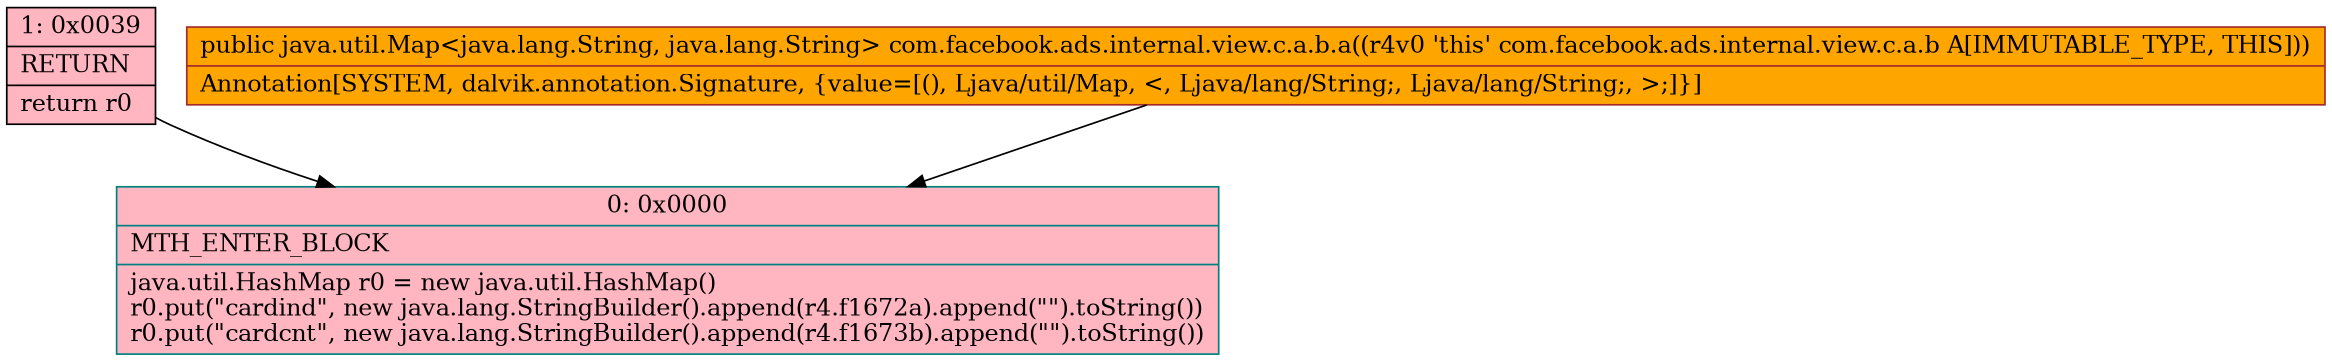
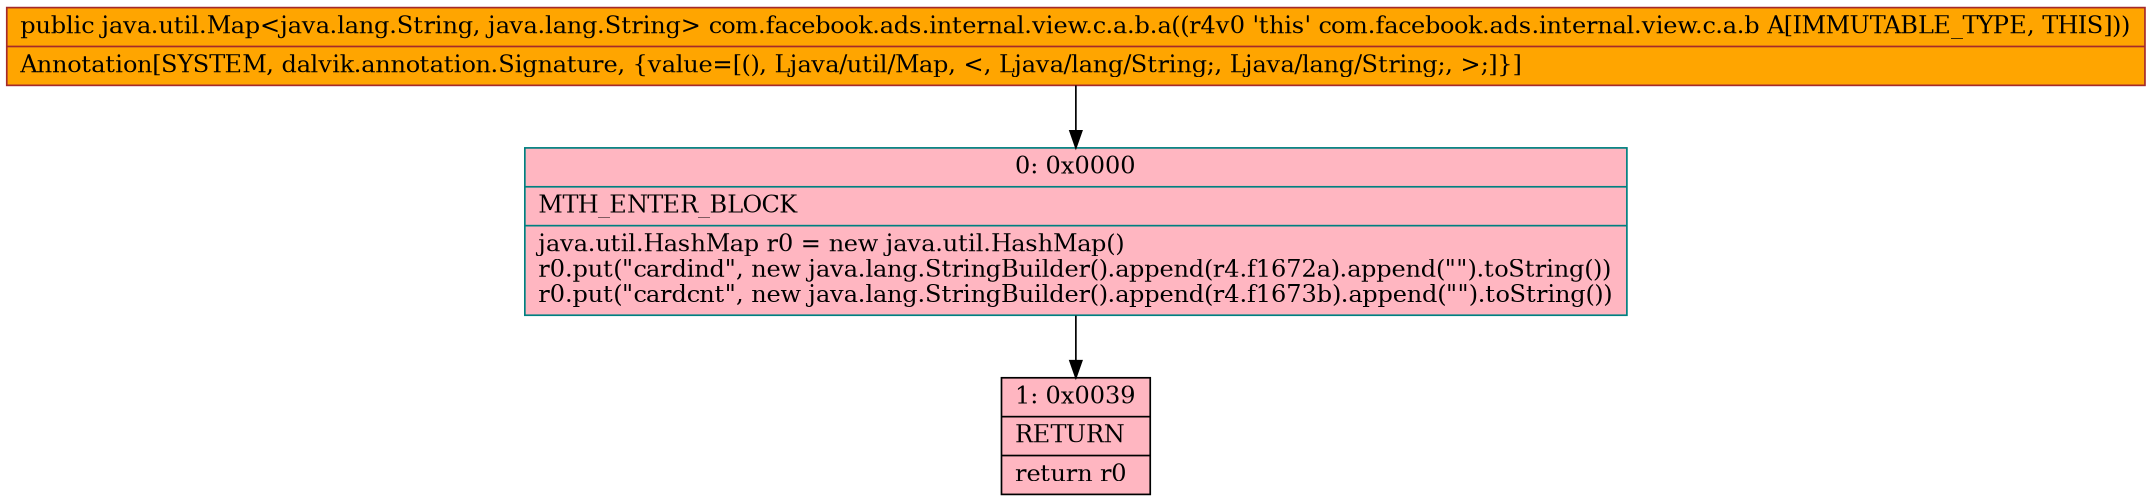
(236, 152) -> (1076, 338)
